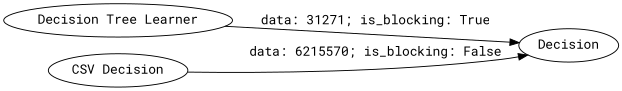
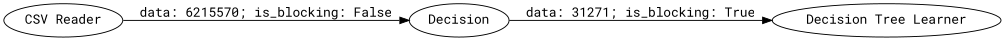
(367, 34) -> (636, 20)
(118, 70) -> (63, 20)
